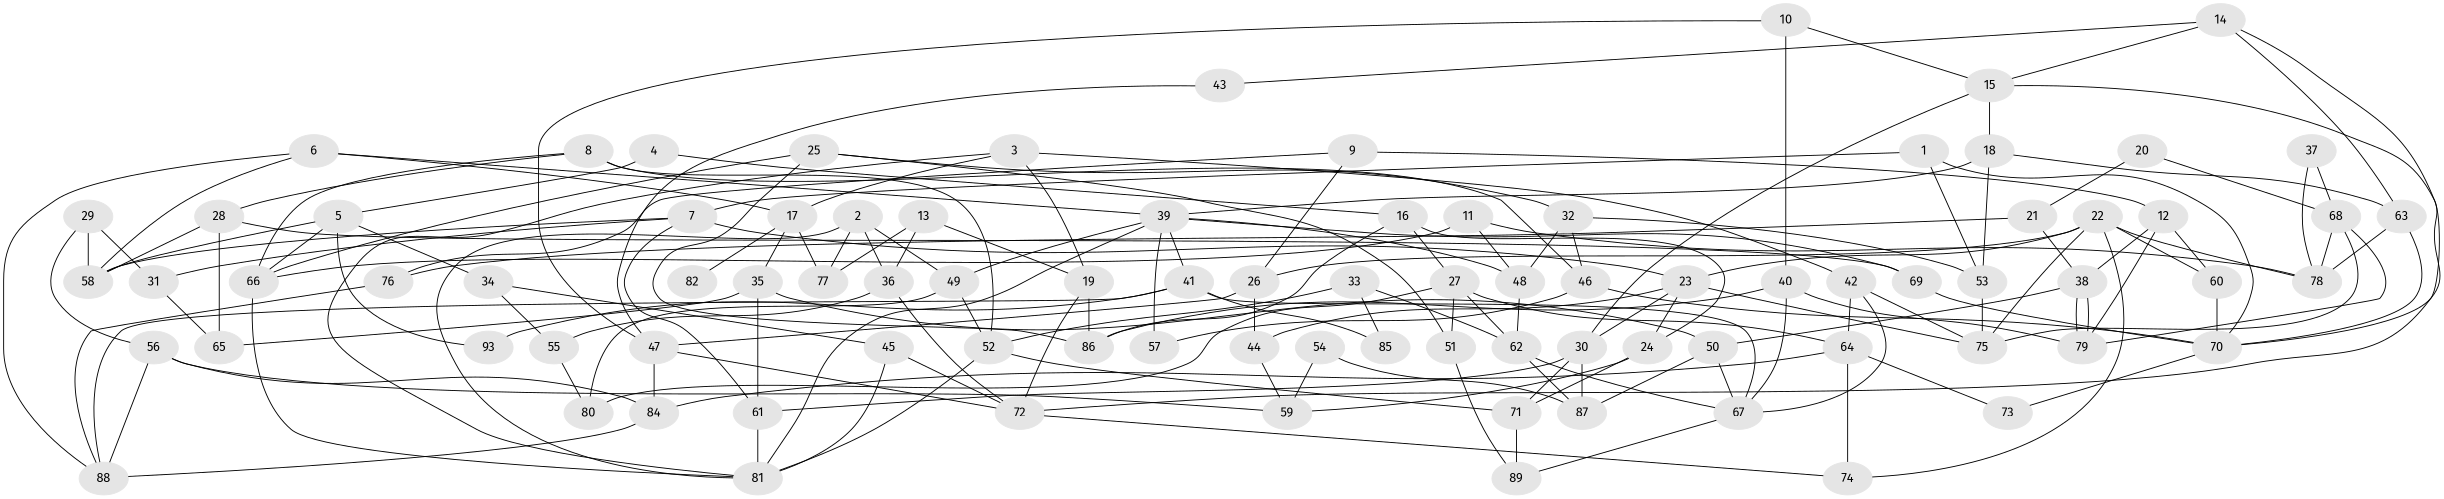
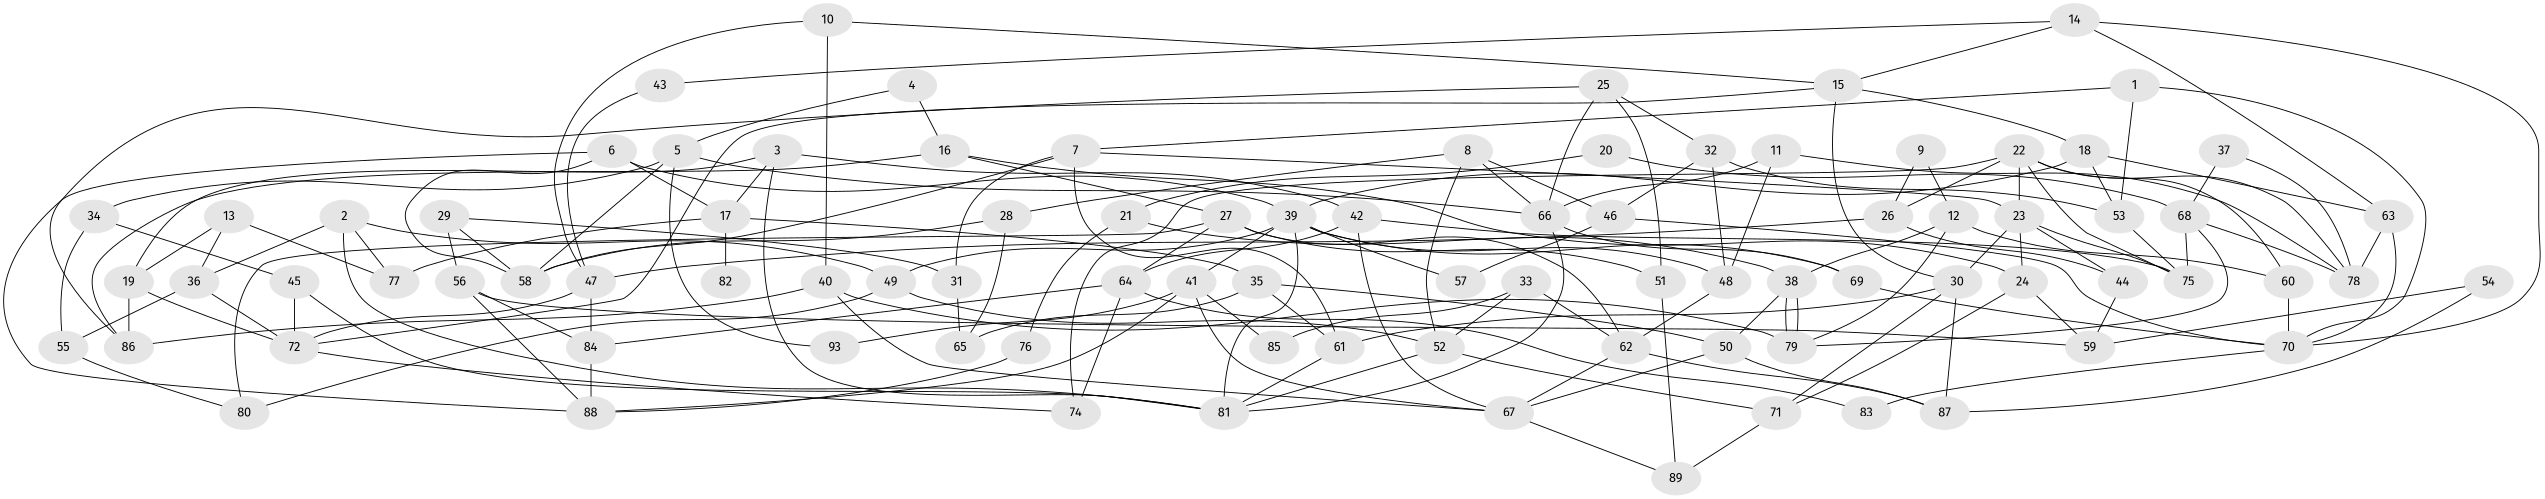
(742, 190) -> none
(1444, 244) -> (1701, 249)
(2008, 413) -> (1866, 413)
